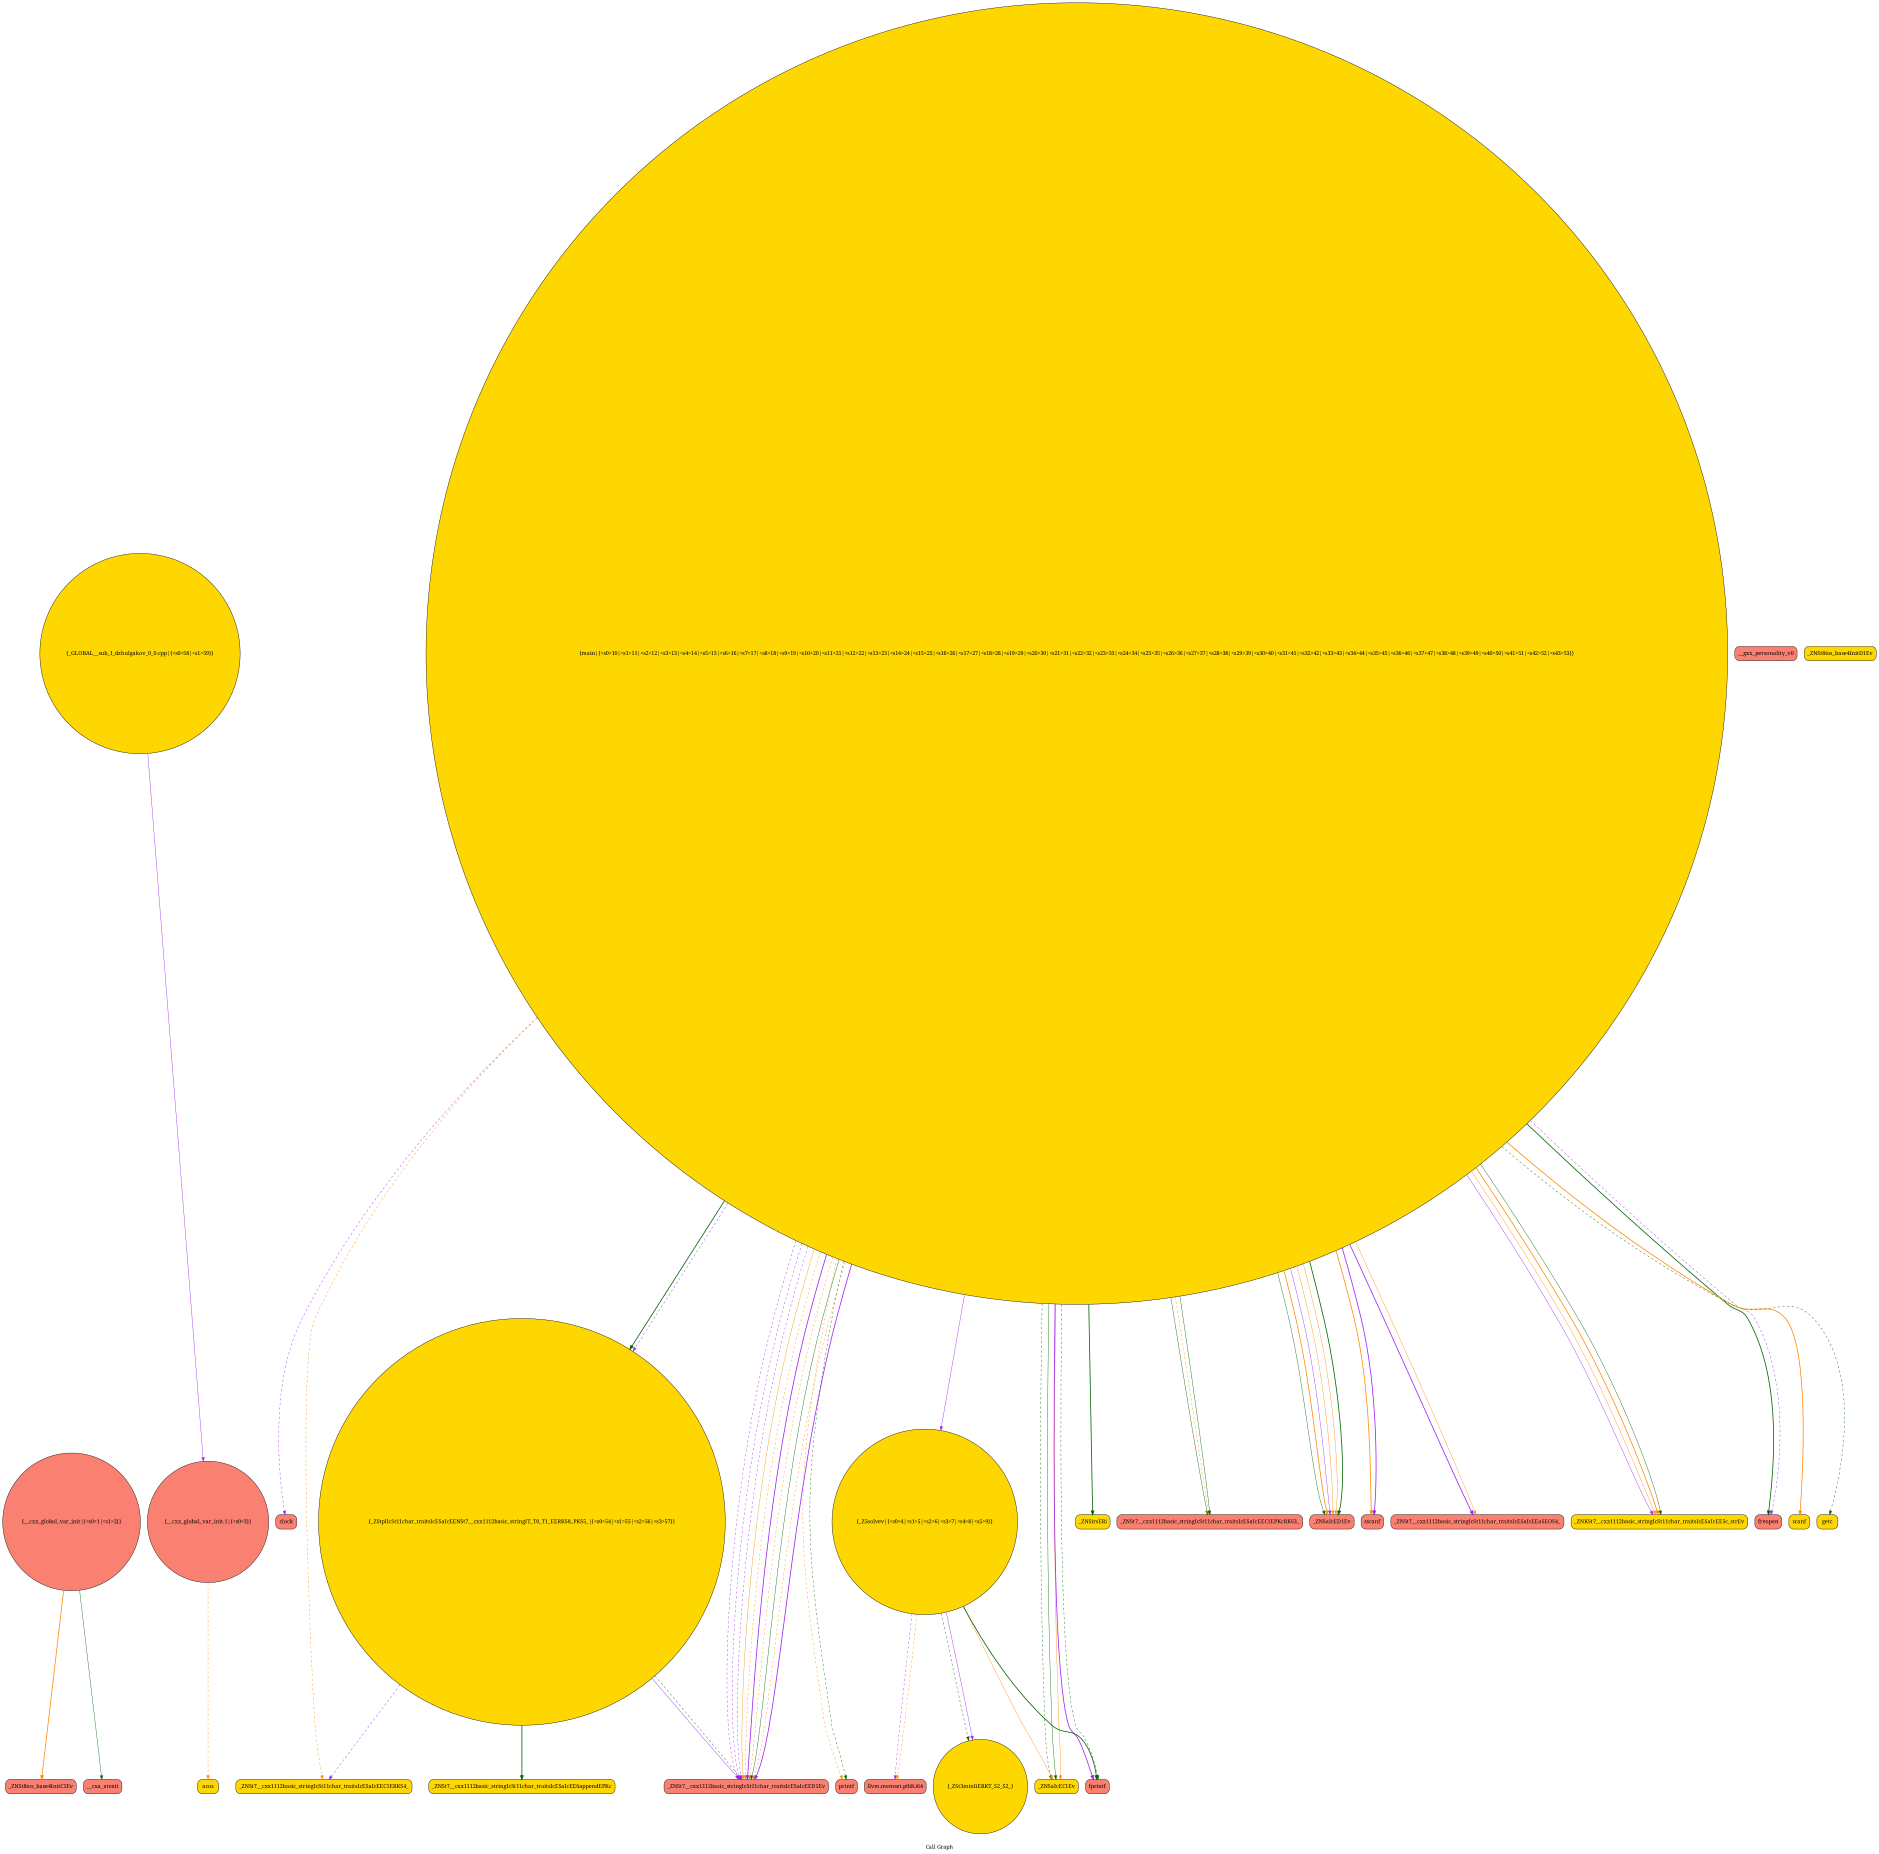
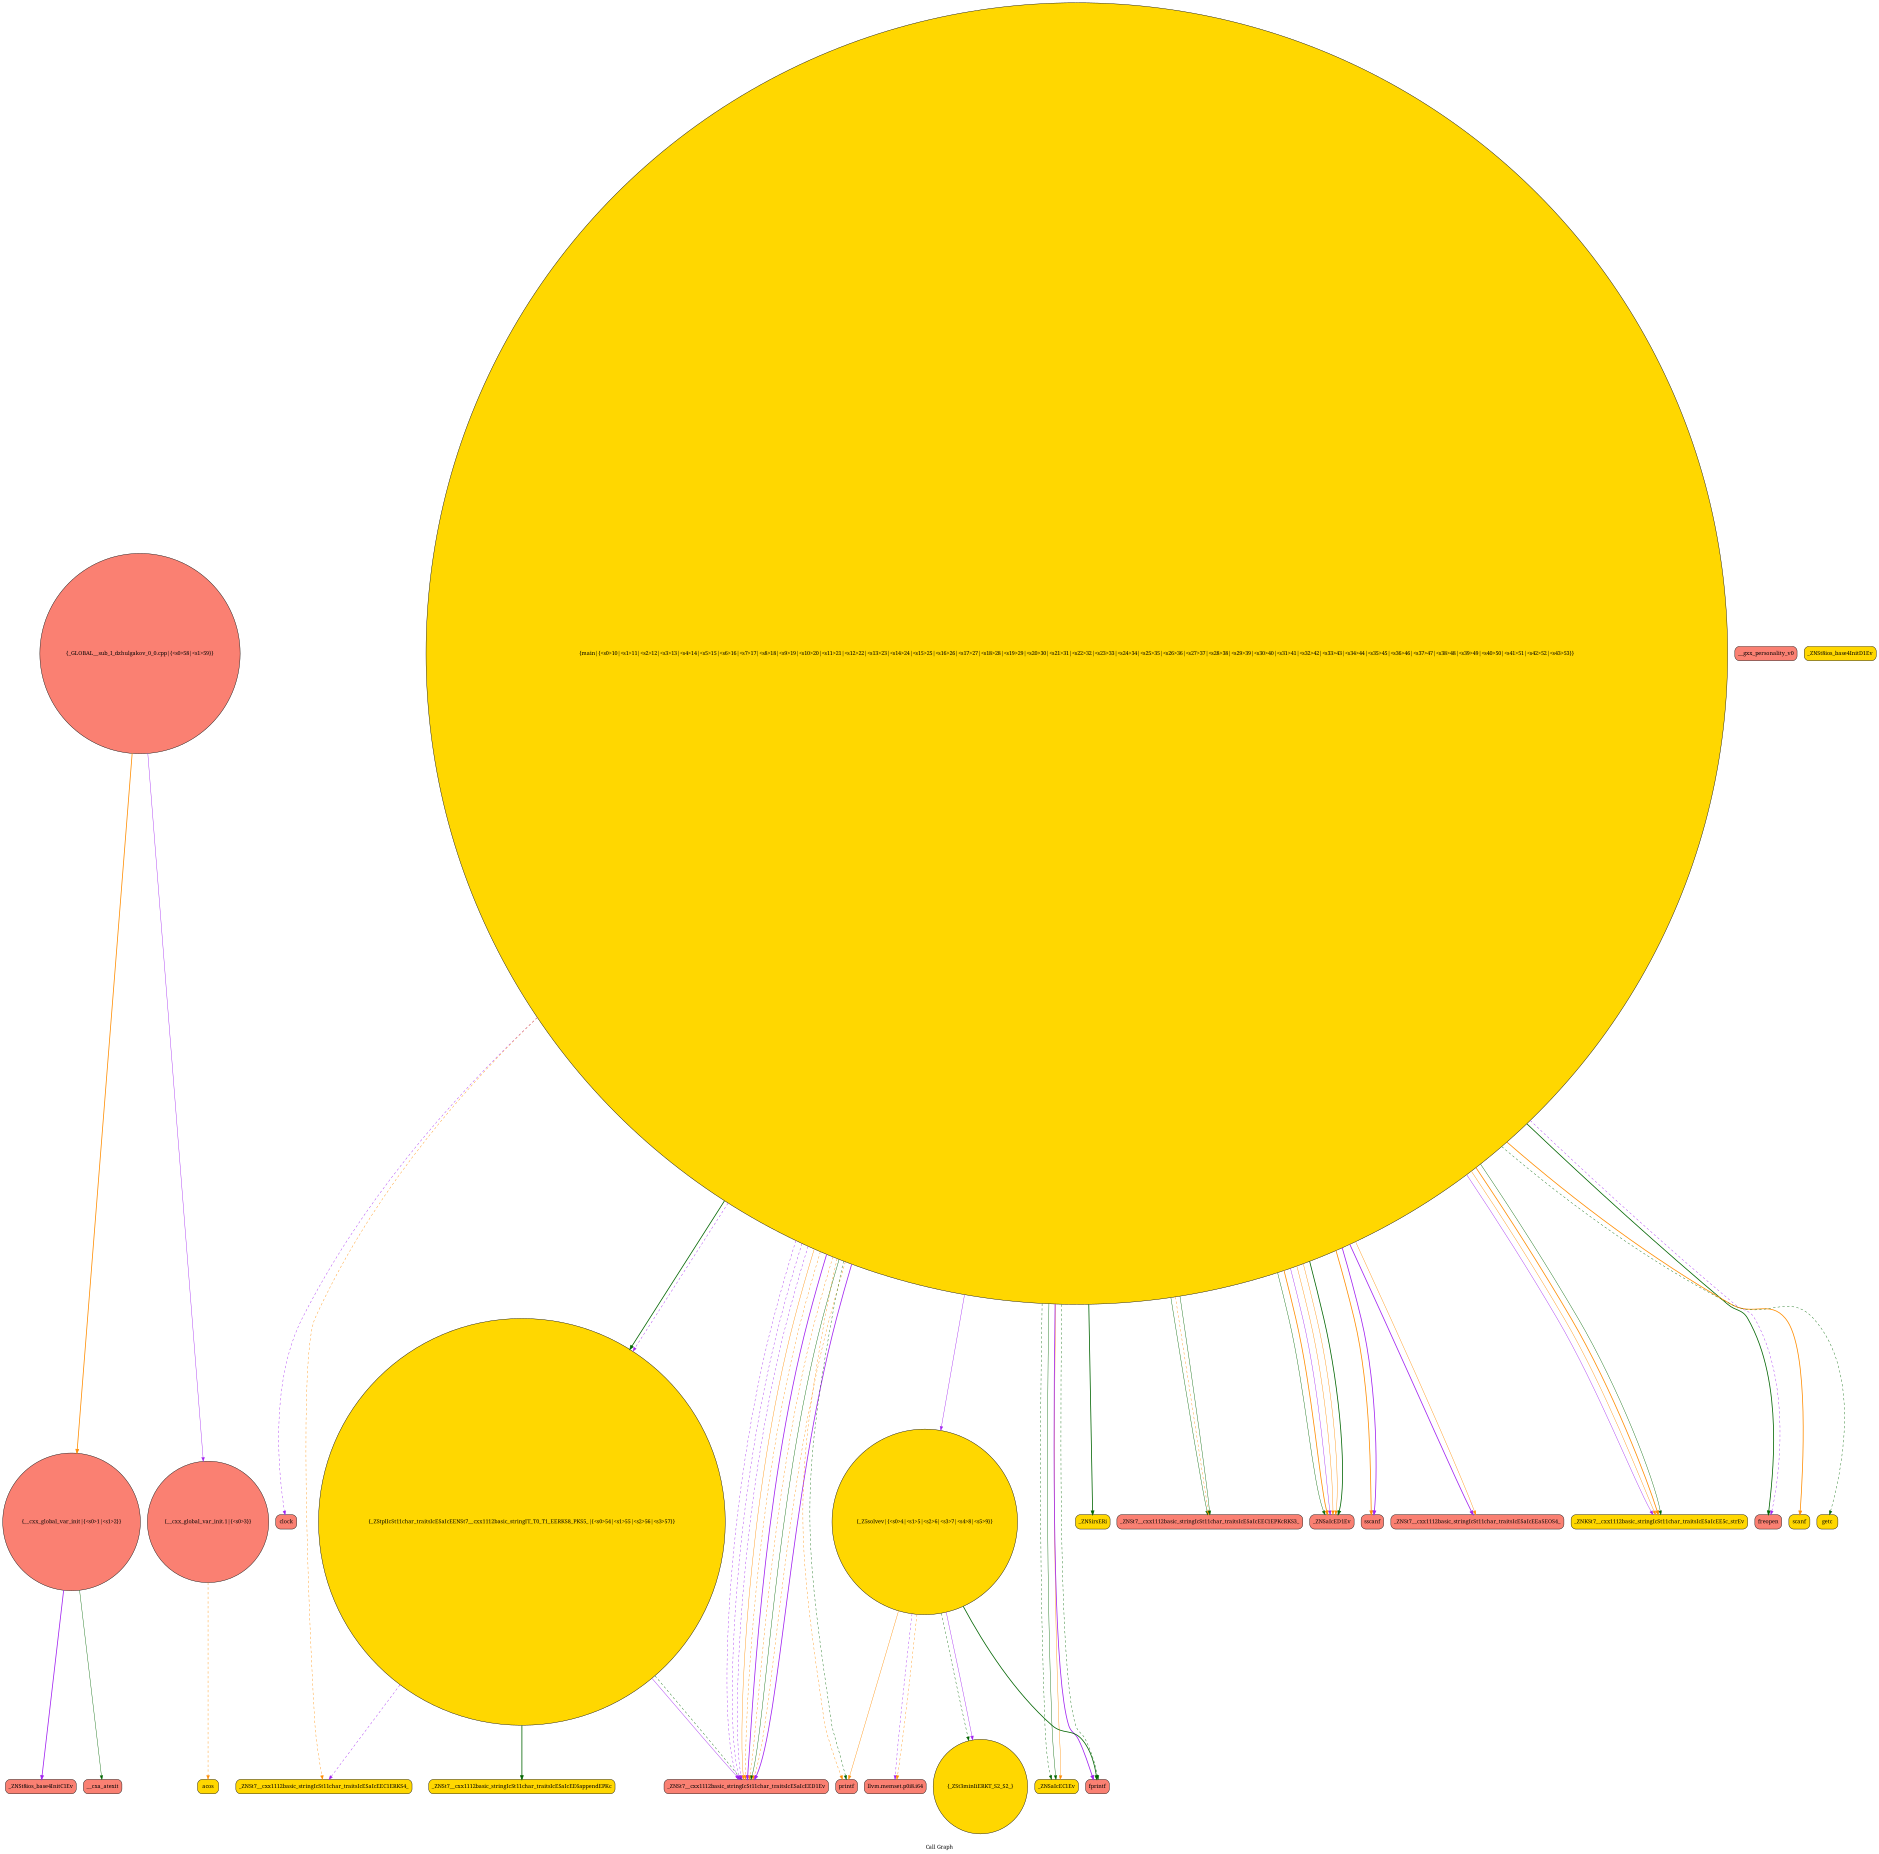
(140, 654) -> (140, 654)
none -> (105, 1101)
(53, 1683) -> (53, 1683)
(1006, 1692) -> (874, 1693)
